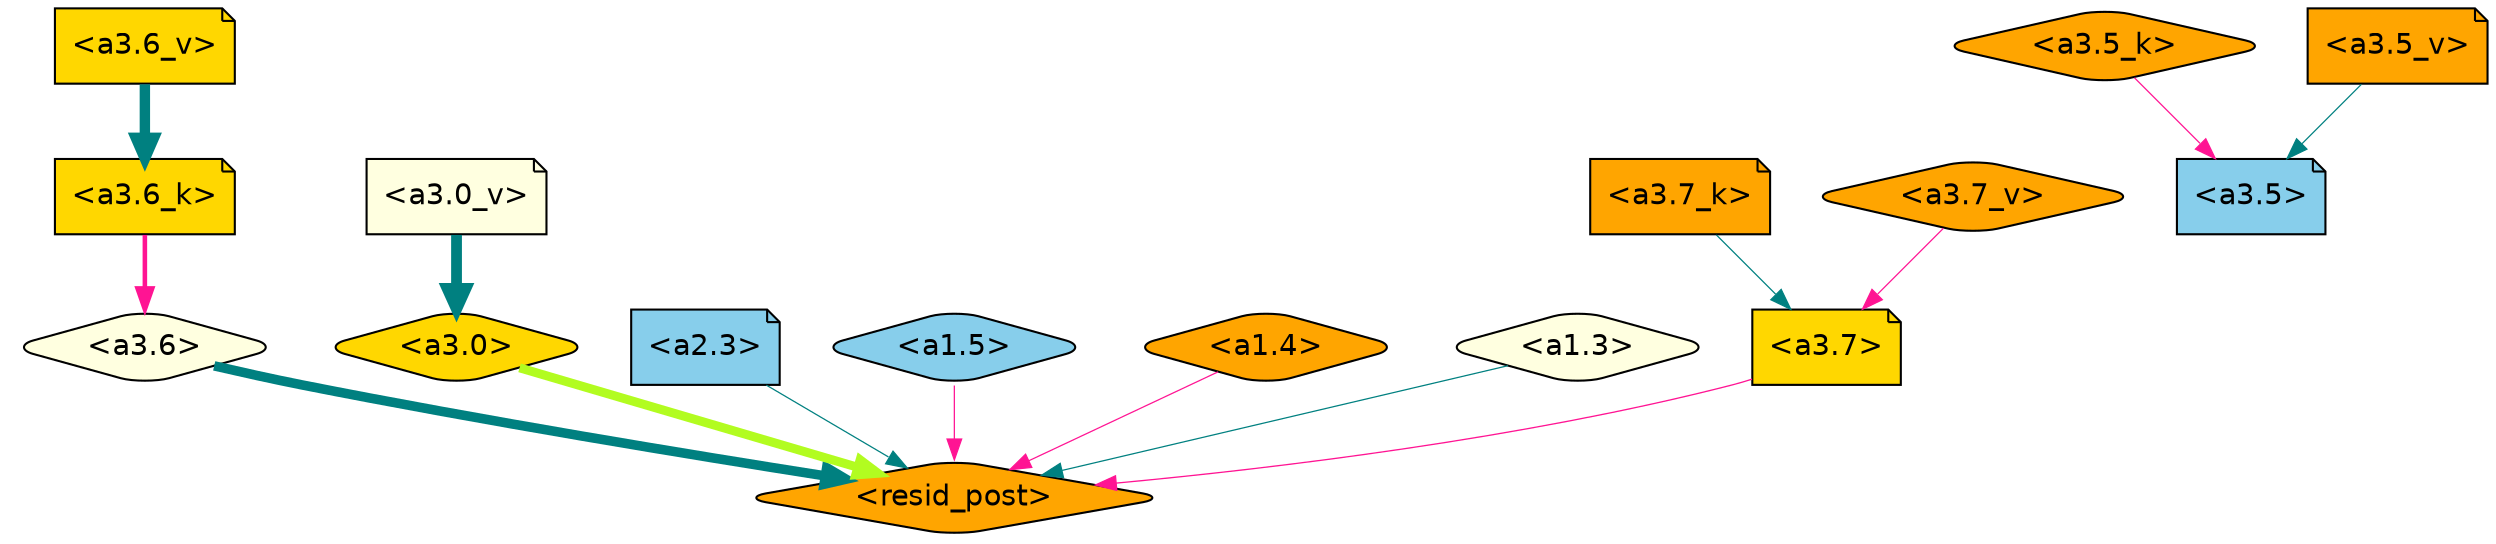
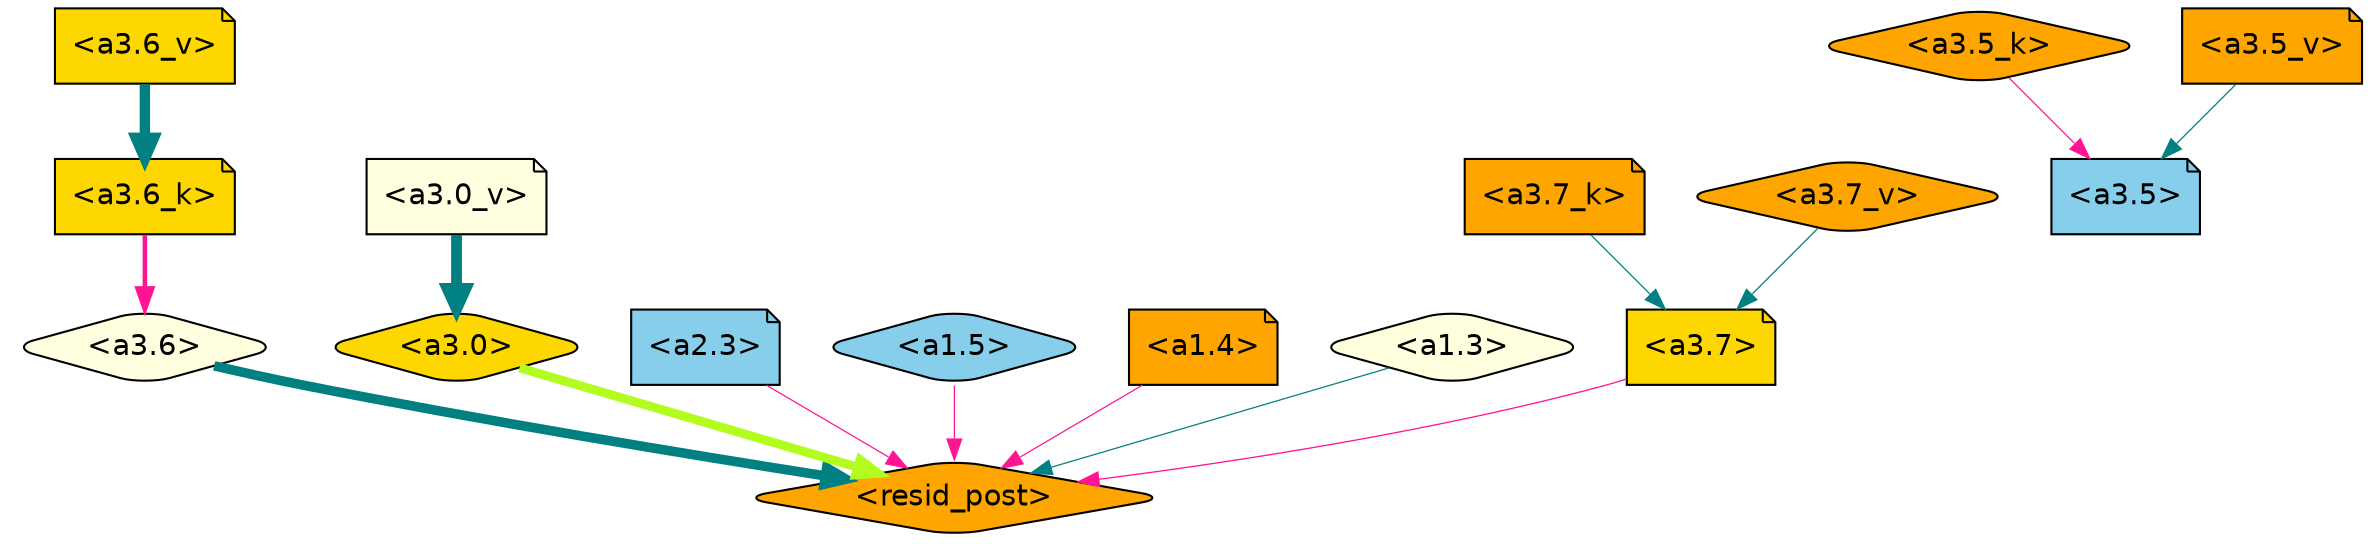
(1911, 261) -> (1785, 261)
(1266, 347) -> (1203, 347)
(827, 421) -> (827, 421)
